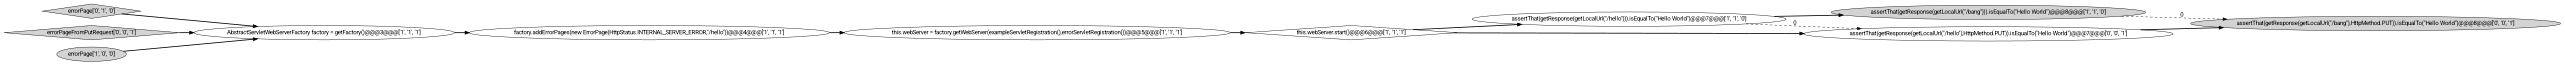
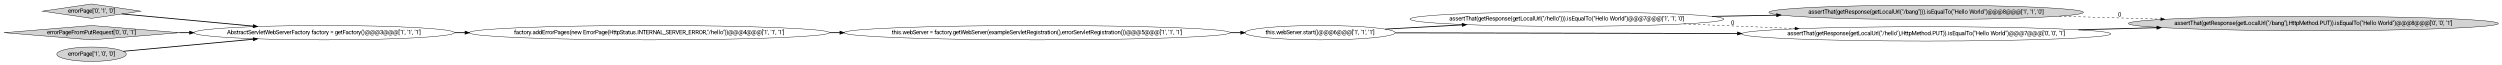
(1351, 33) -> (1320, 33)
